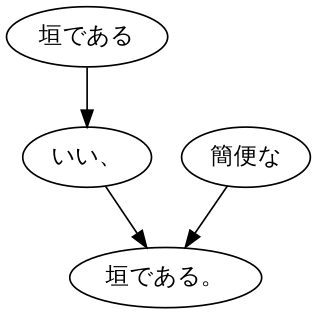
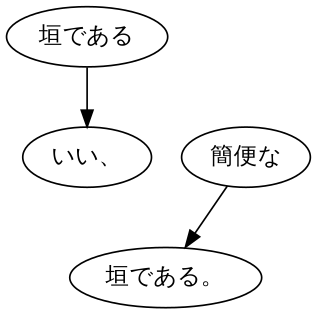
(121, 210) -> none
